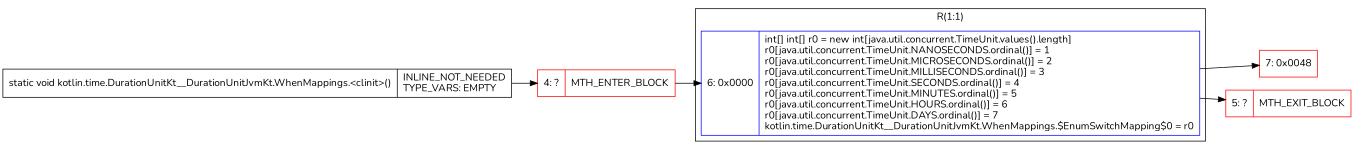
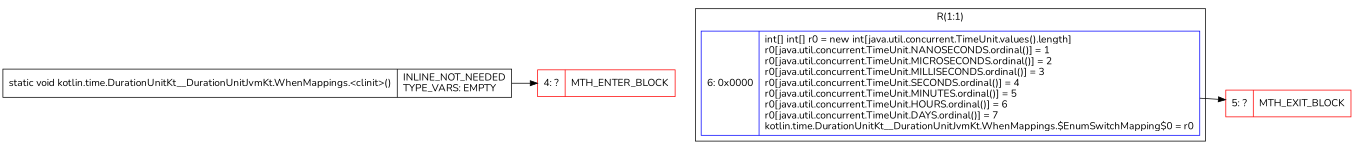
(1288, 64) -> none
(685, 83) -> none
